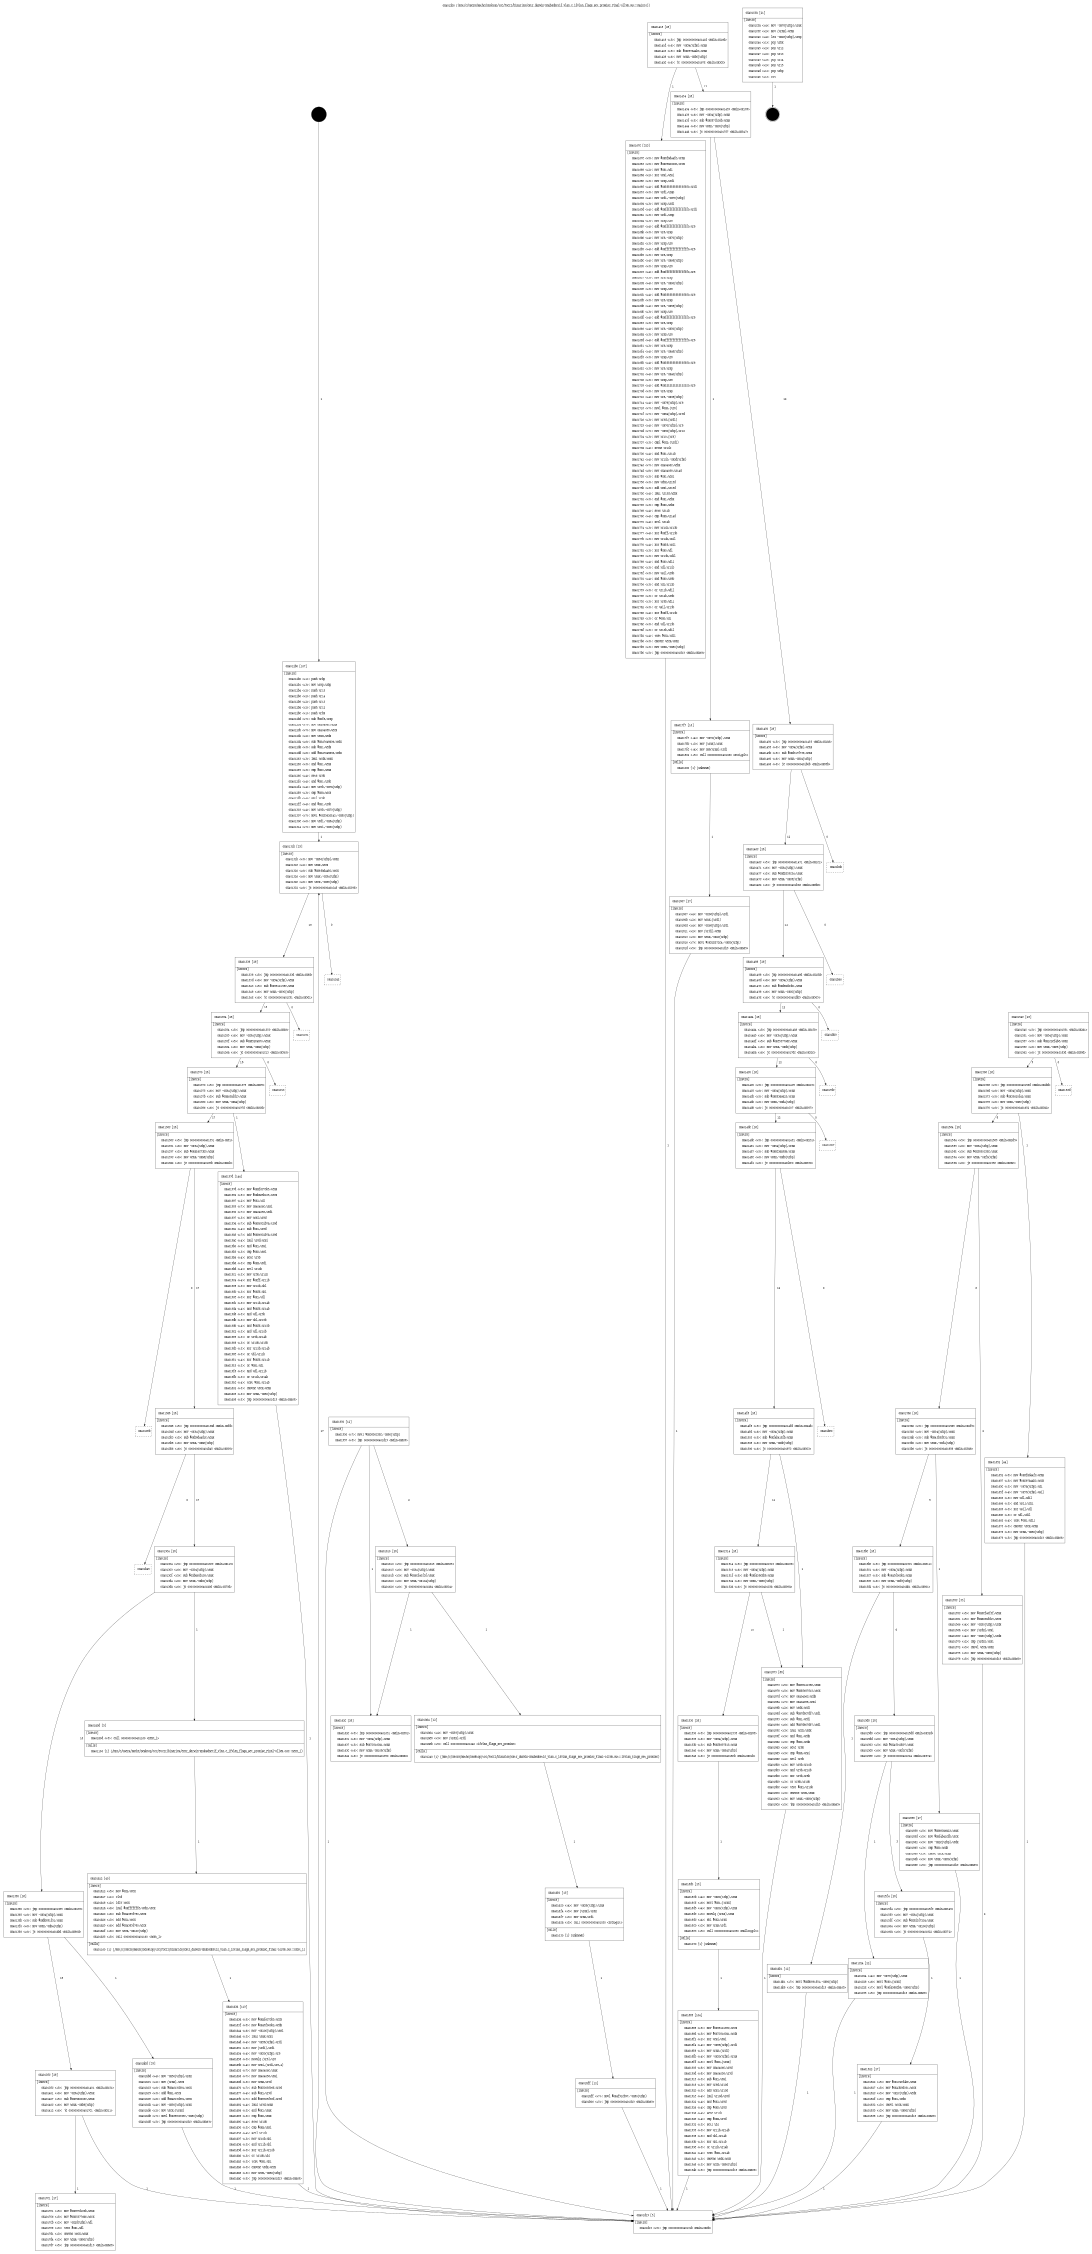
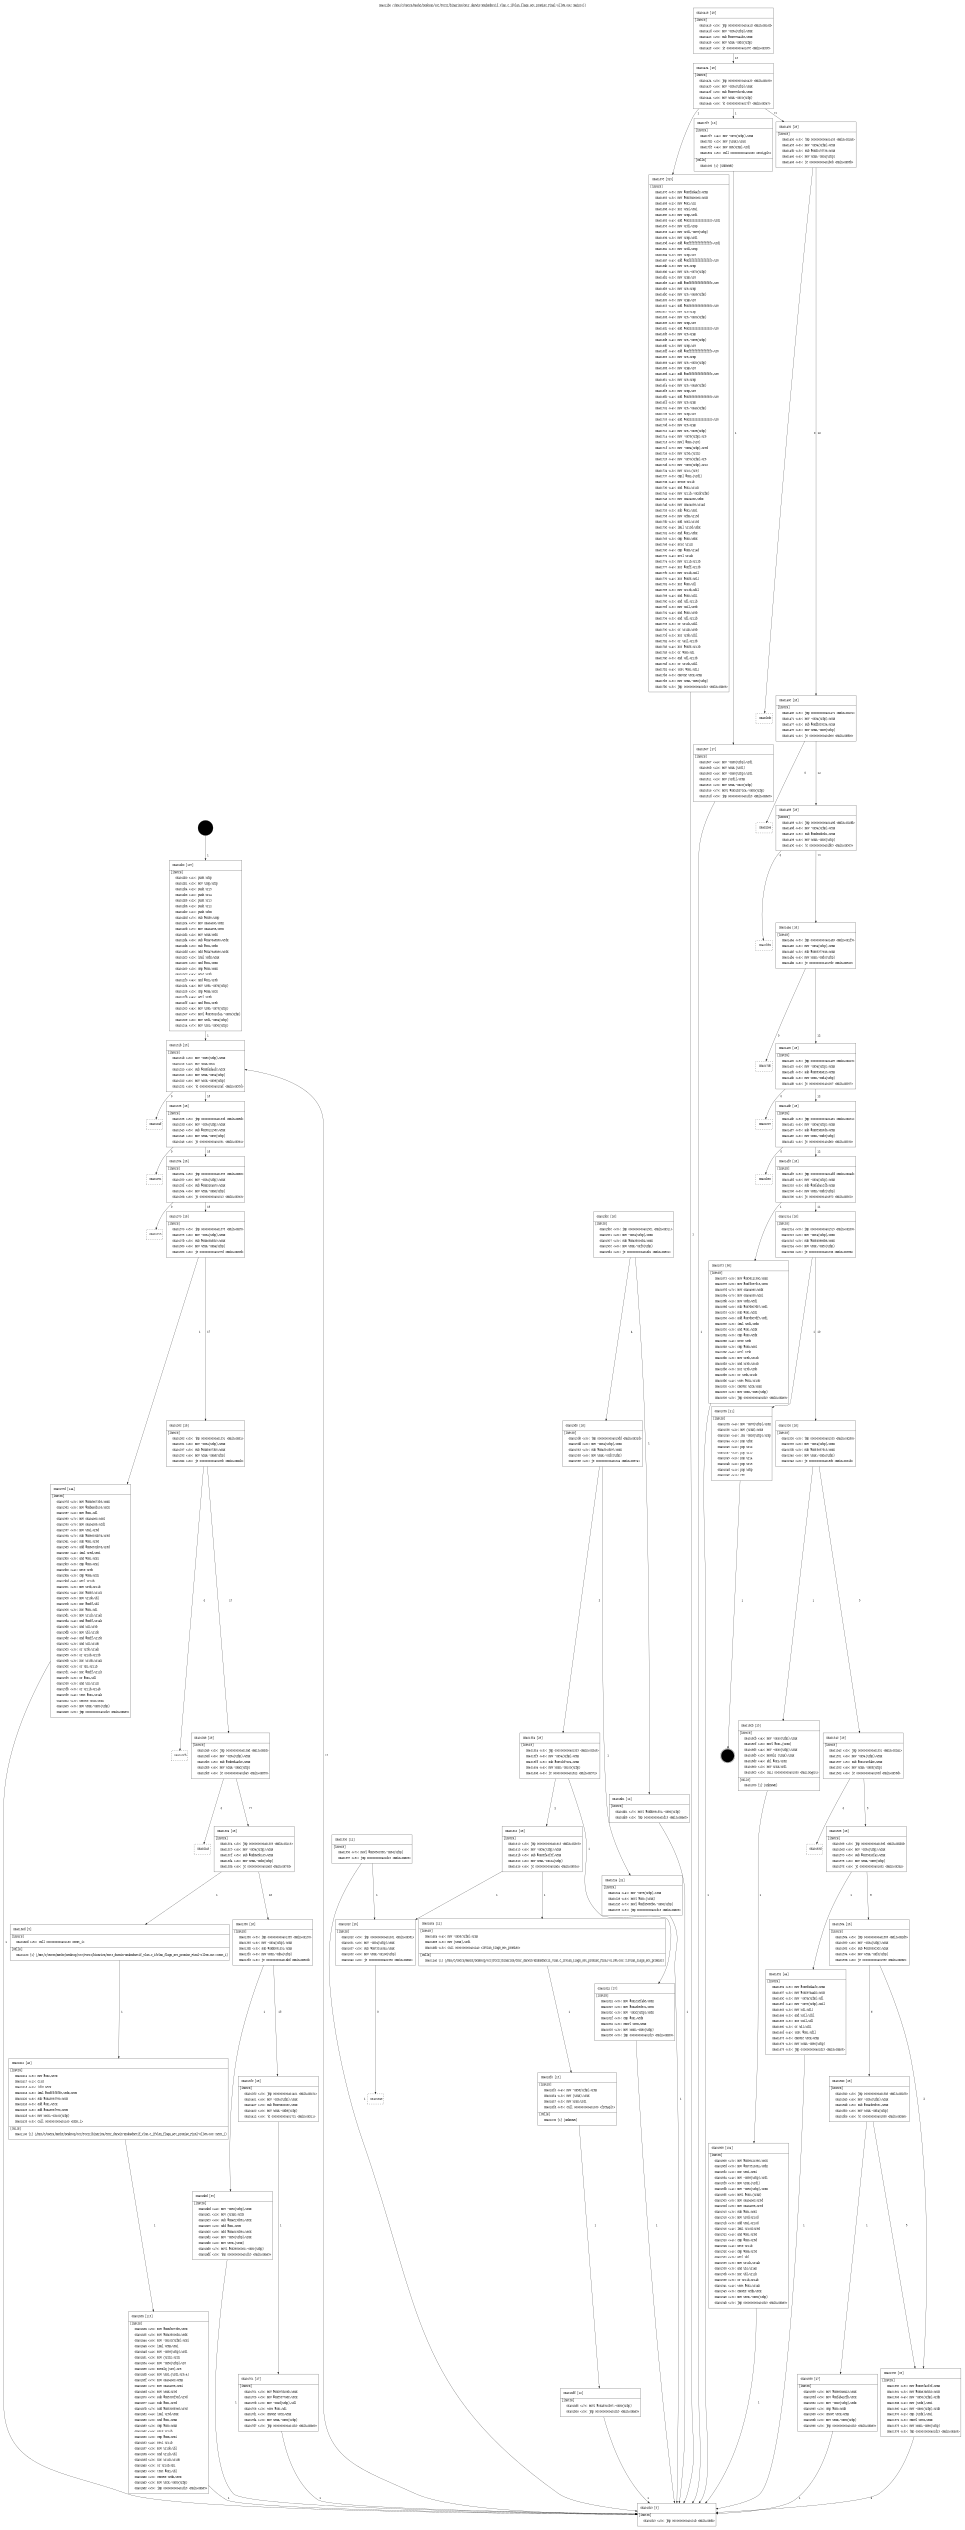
(667, 103) -> (683, 140)
(390, 1495) -> (551, 1801)
(915, 1499) -> (894, 2244)
none -> (839, 1599)
(771, 1629) -> (800, 1339)
none -> (375, 2099)
(338, 2210) -> (387, 2507)
